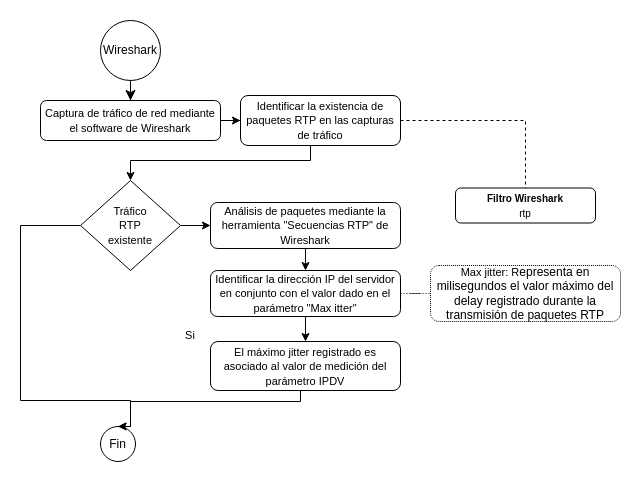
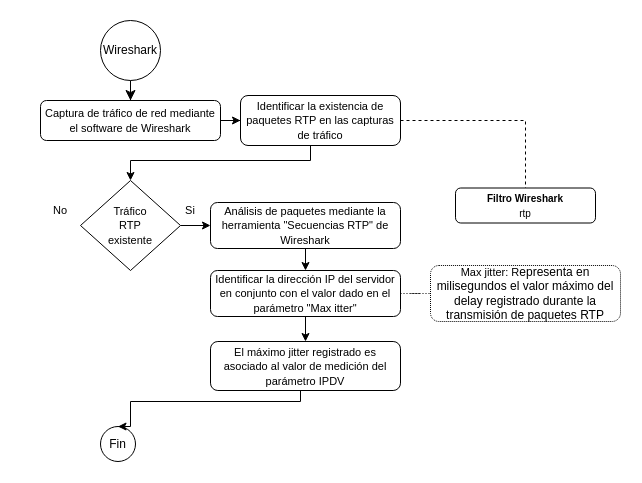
none -> (61, 211)
(191, 336) -> (191, 211)
(21, 337) -> none
